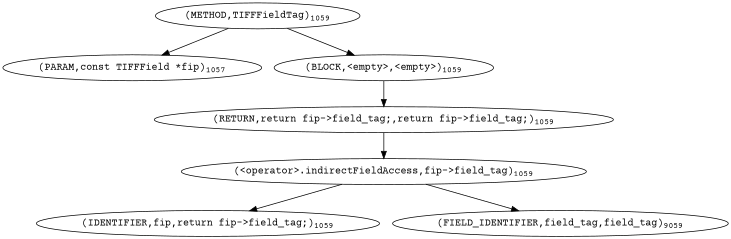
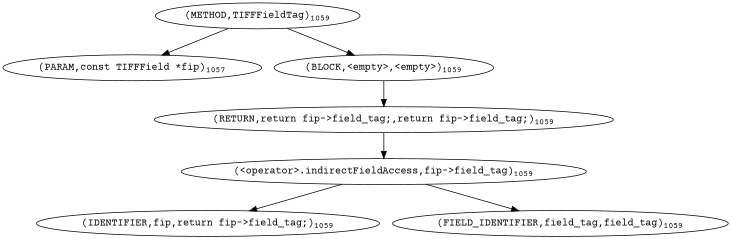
(674, 222) -> (674, 222)
